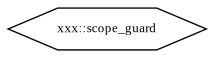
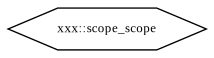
(107, 29) -> (107, 29)
